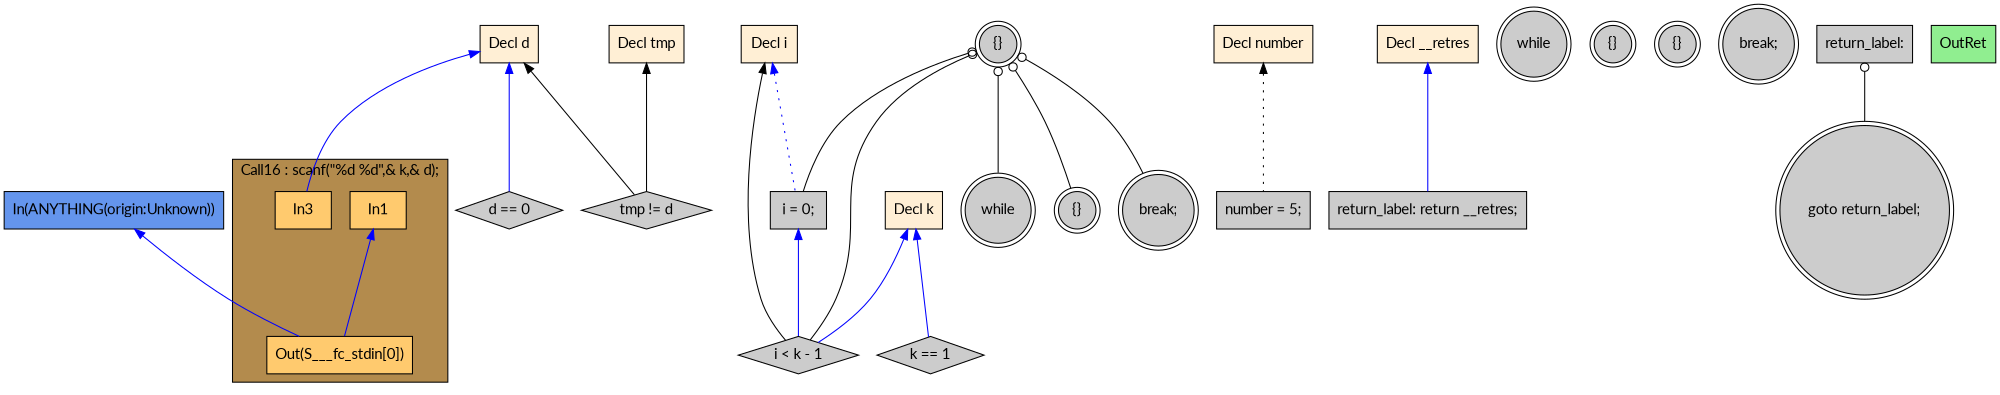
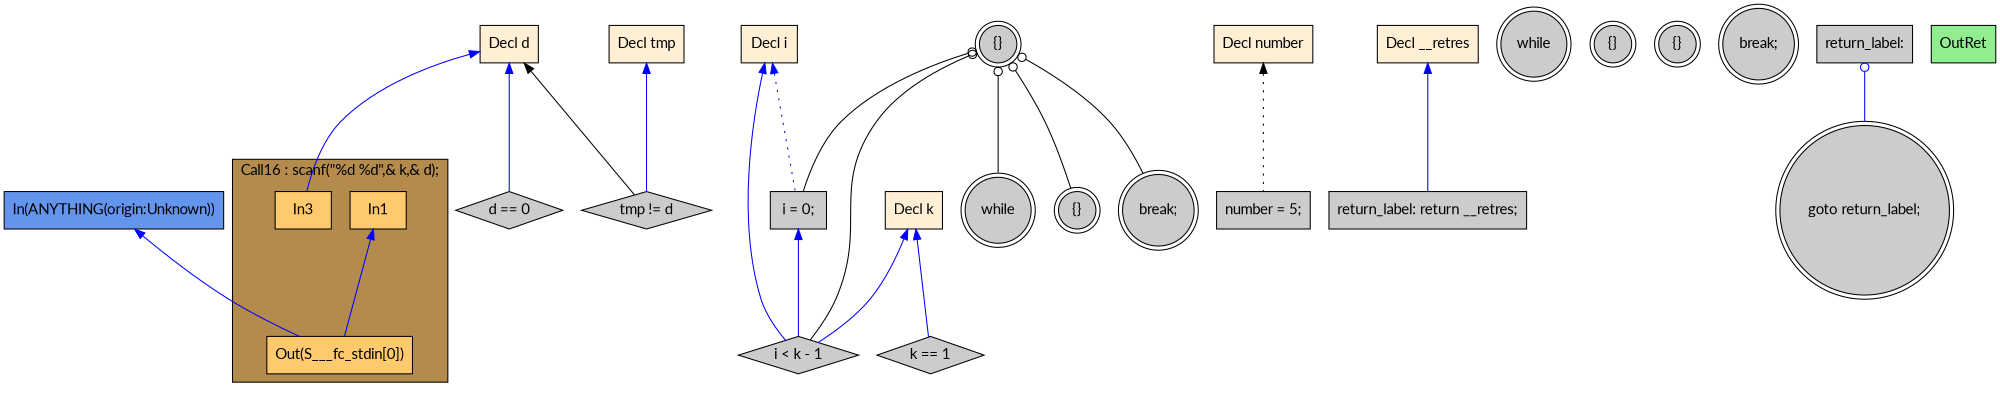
(1865, 97) -> (1865, 97)
(647, 133) -> (647, 133)
(748, 210) -> (748, 210)
